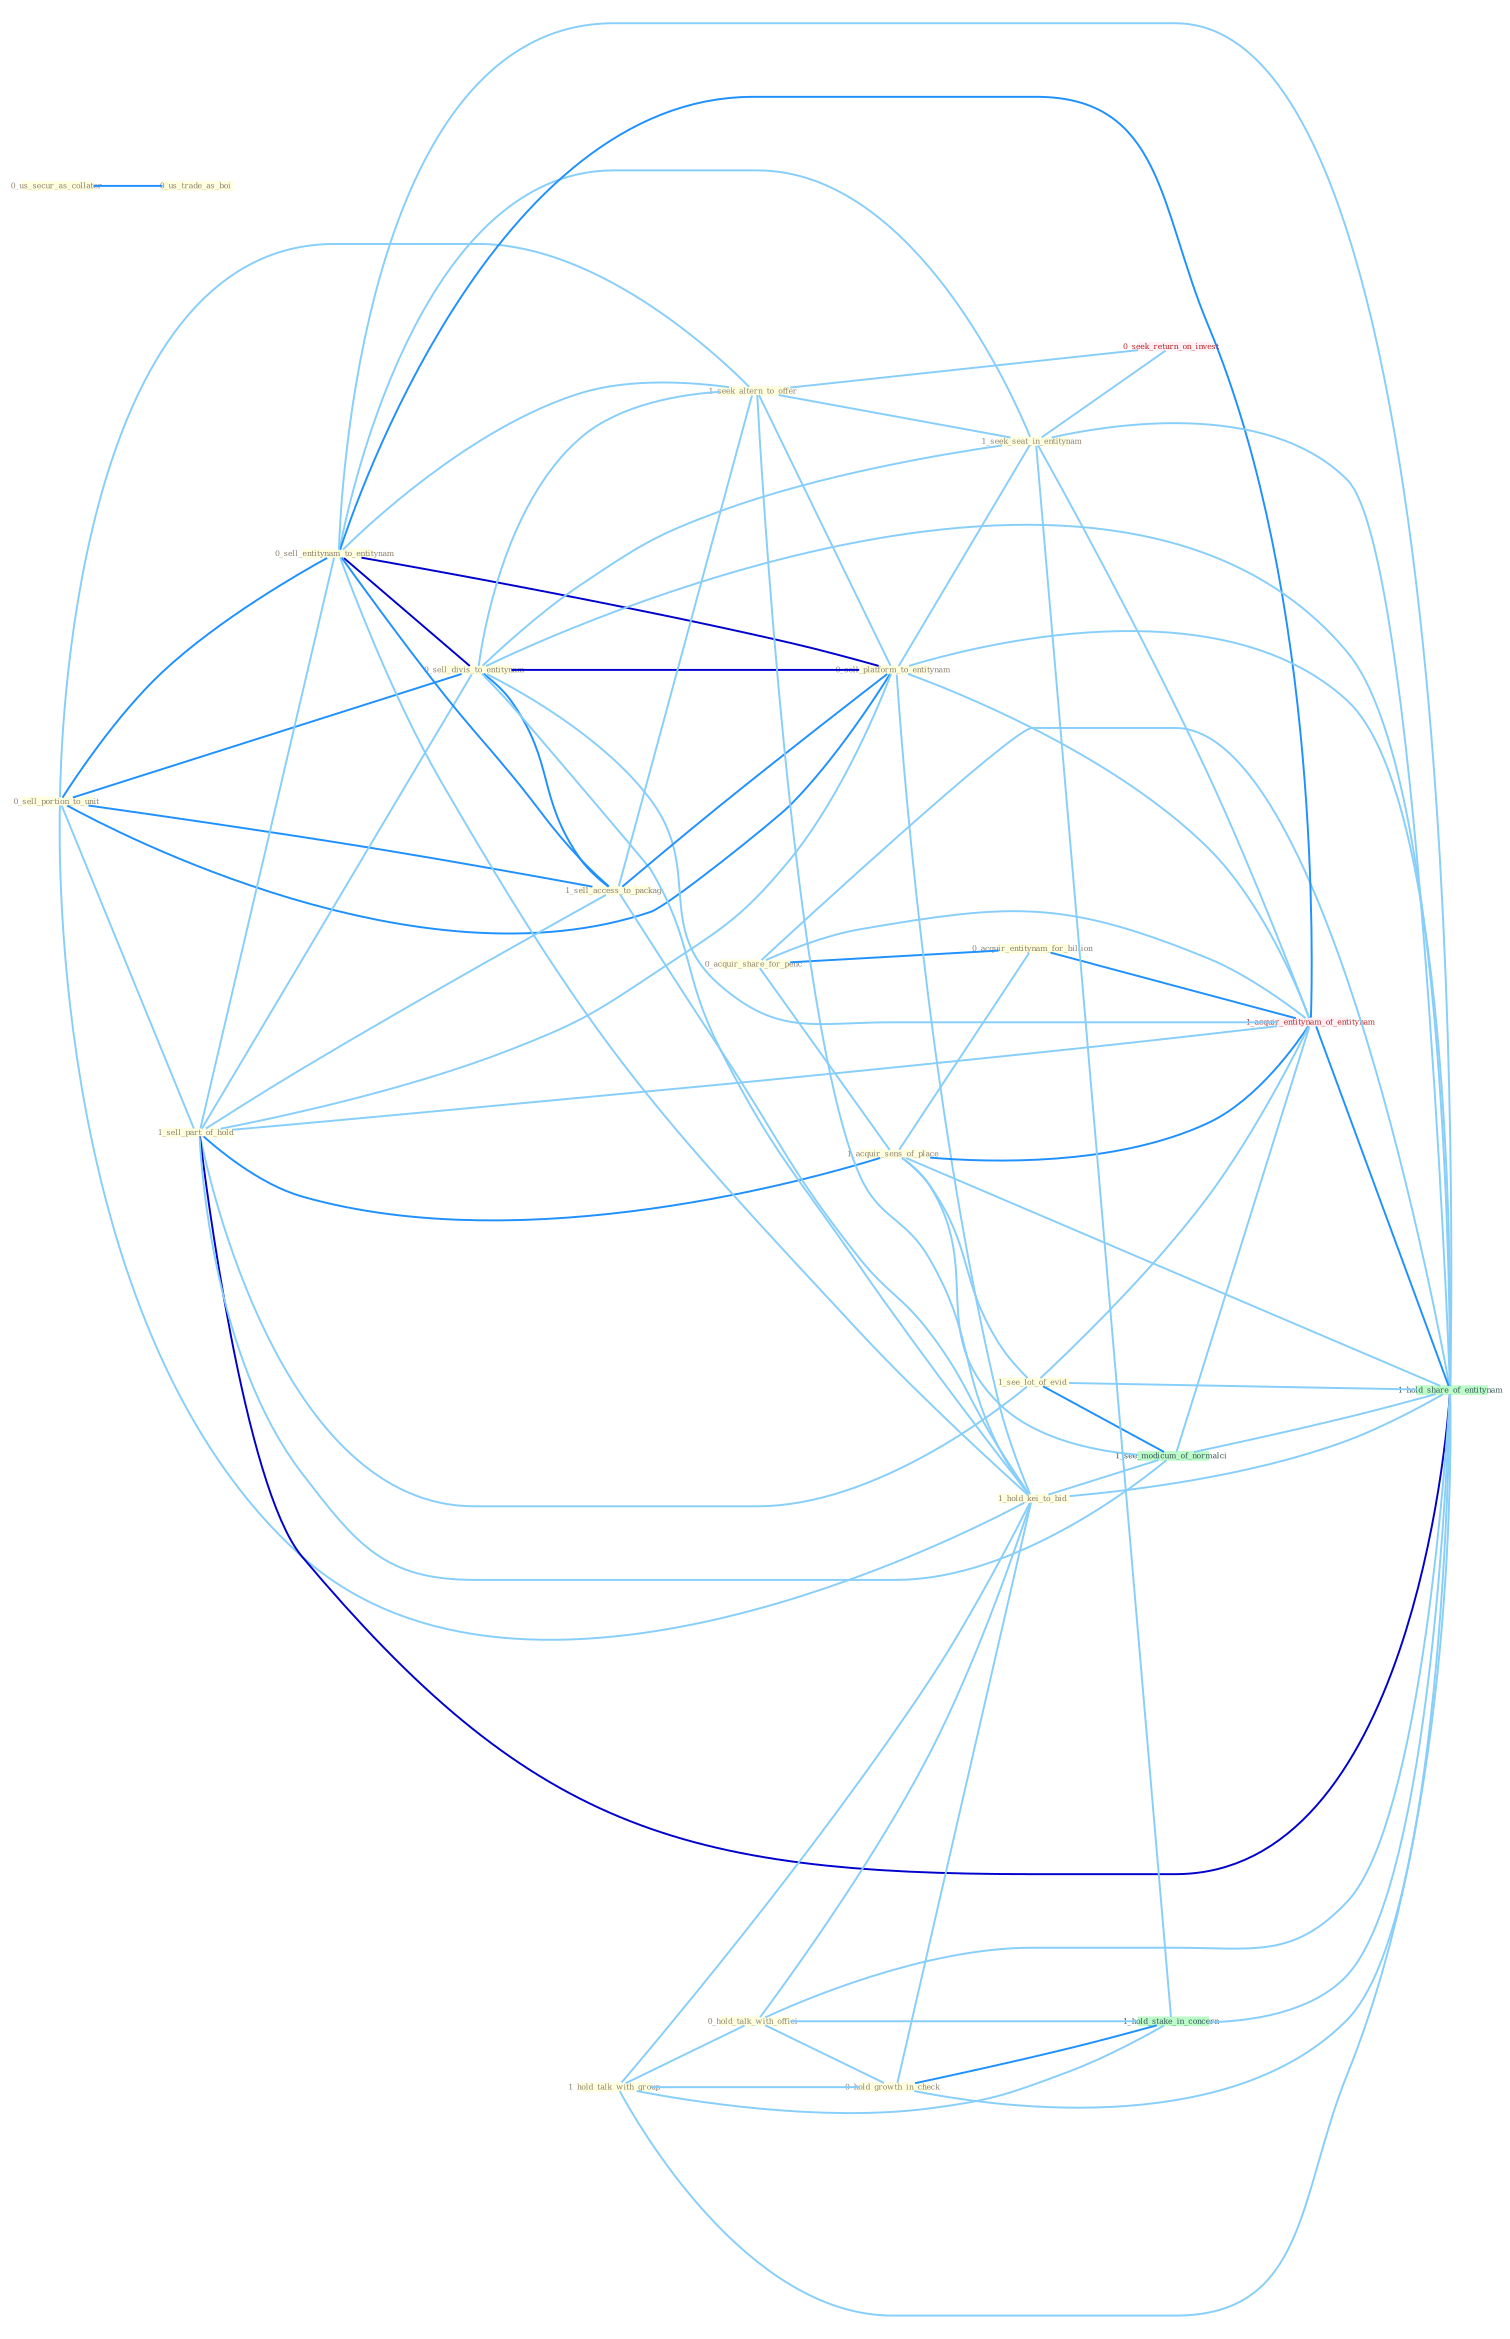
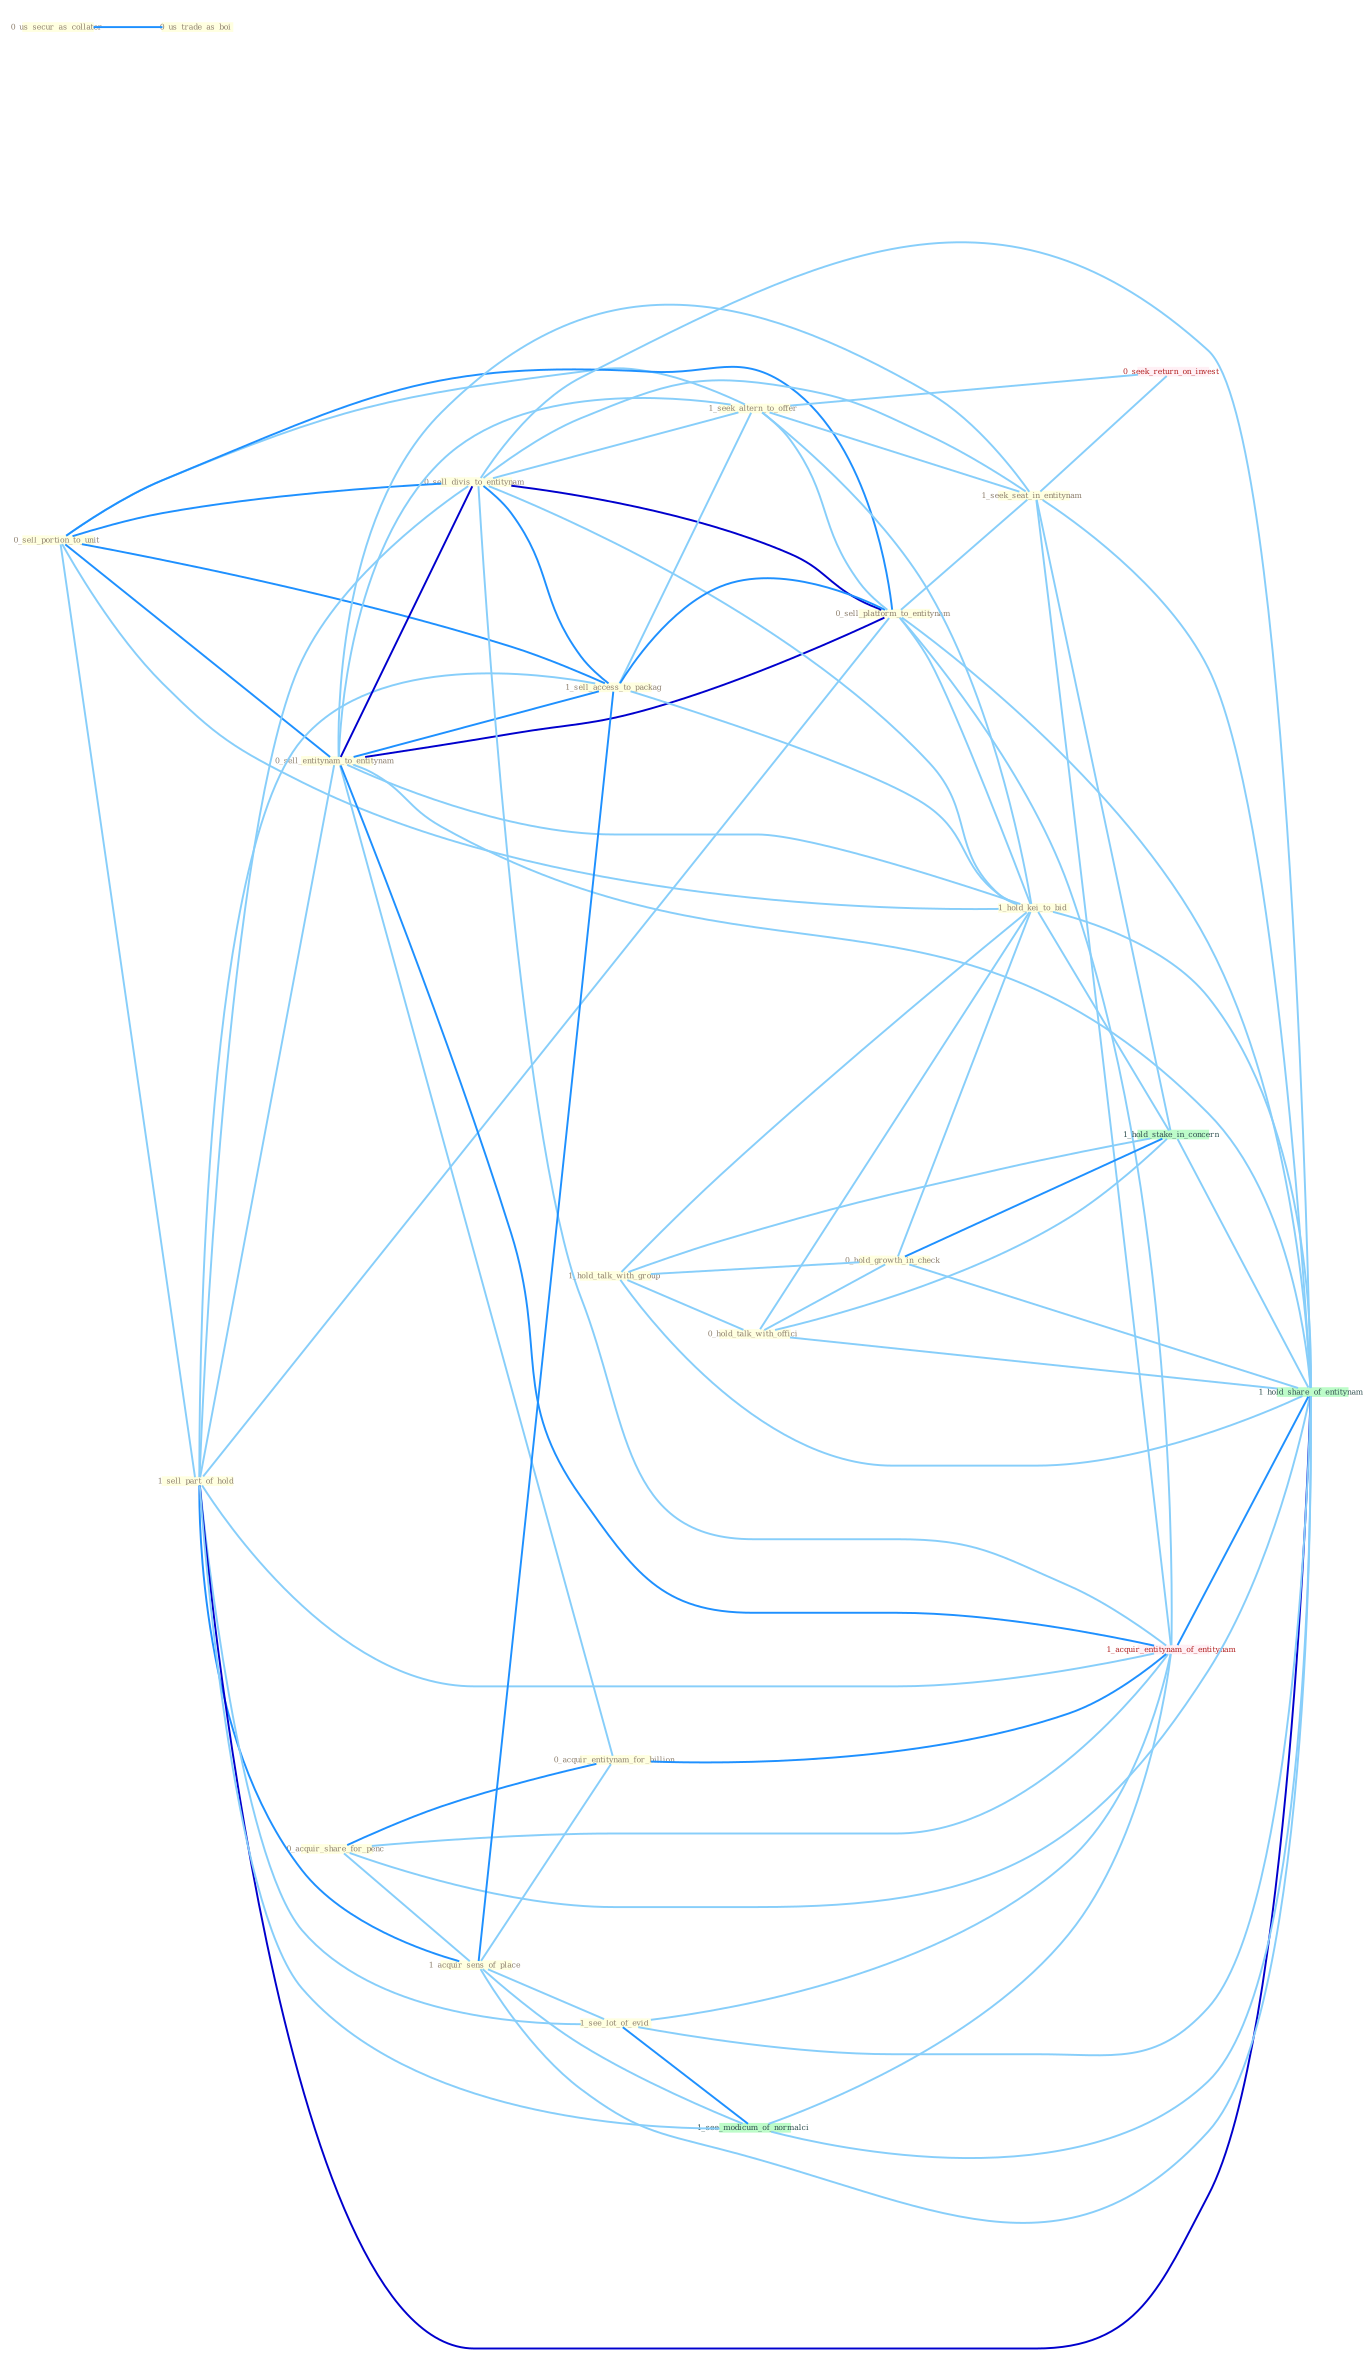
(1141, 1146) -> (546, 1326)
none -> (476, 1261)
(1103, 1477) -> (1081, 983)
